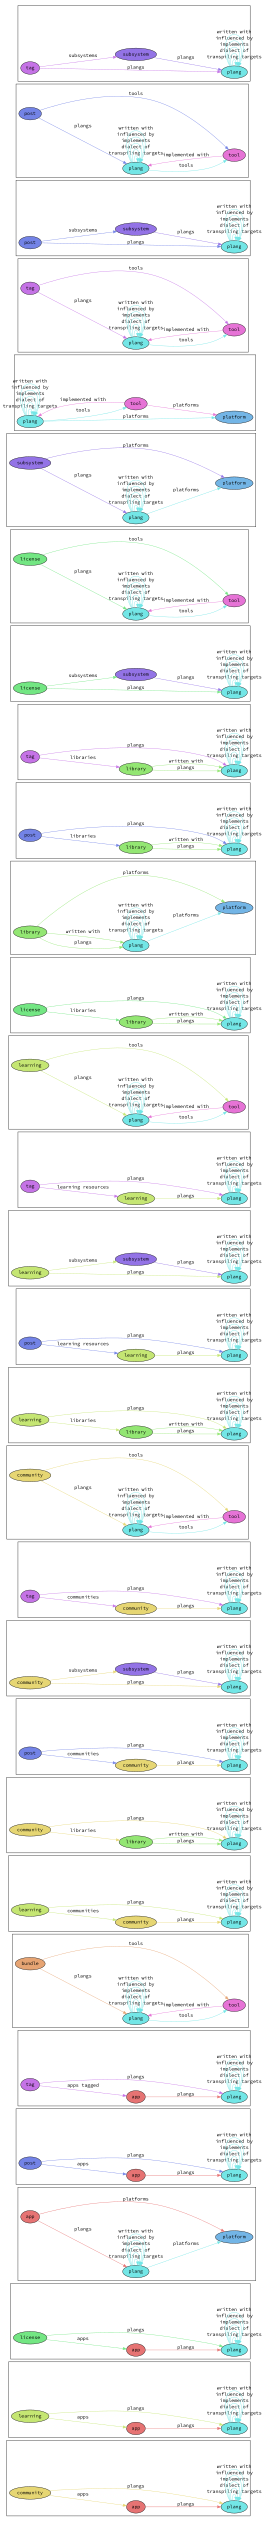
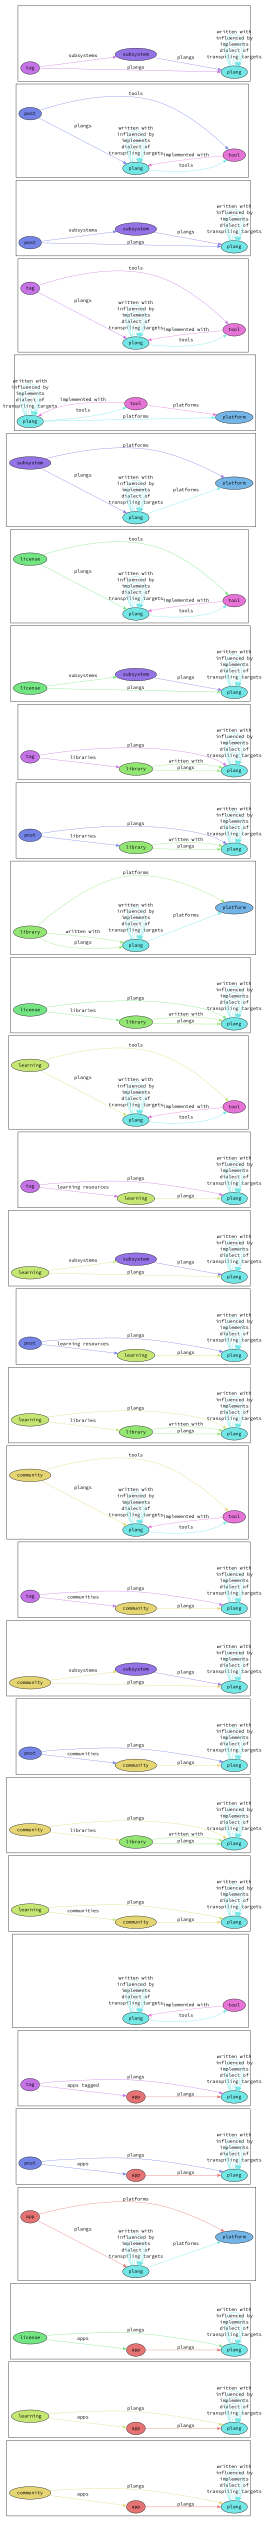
(30, 1964) -> none
